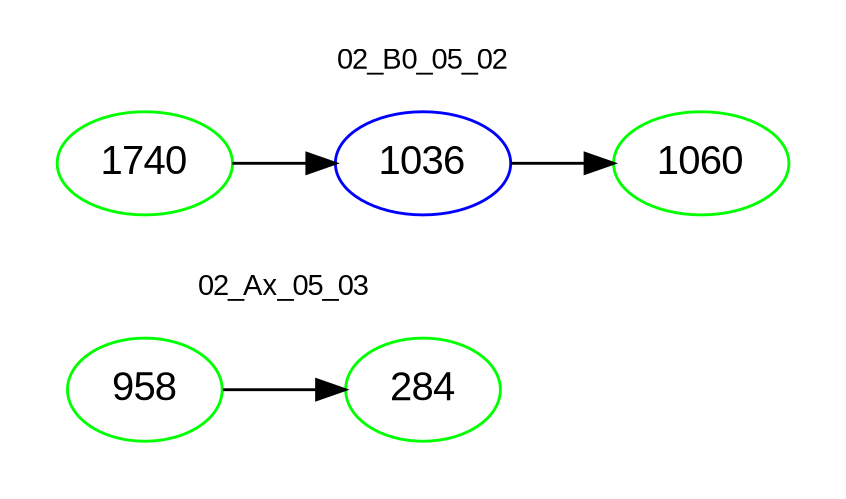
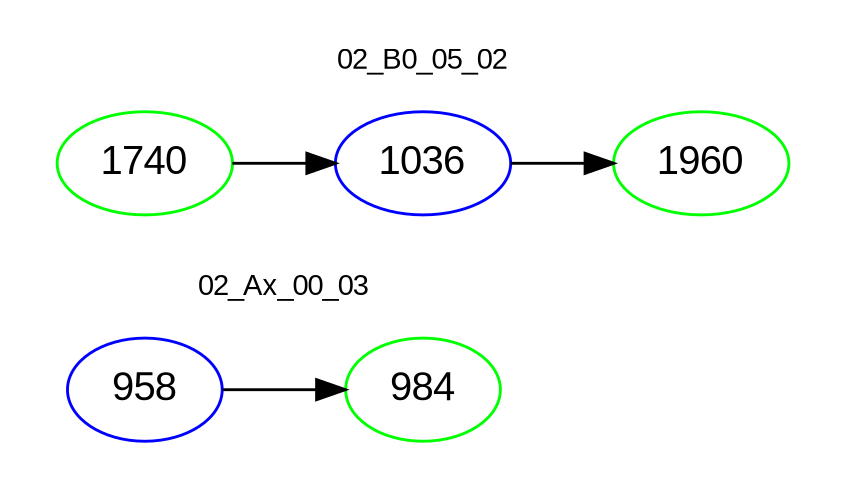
(701, 163) -> (701, 163)
(284, 288) -> (284, 288)
(145, 390) -> (145, 390)
(423, 390) -> (423, 390)
